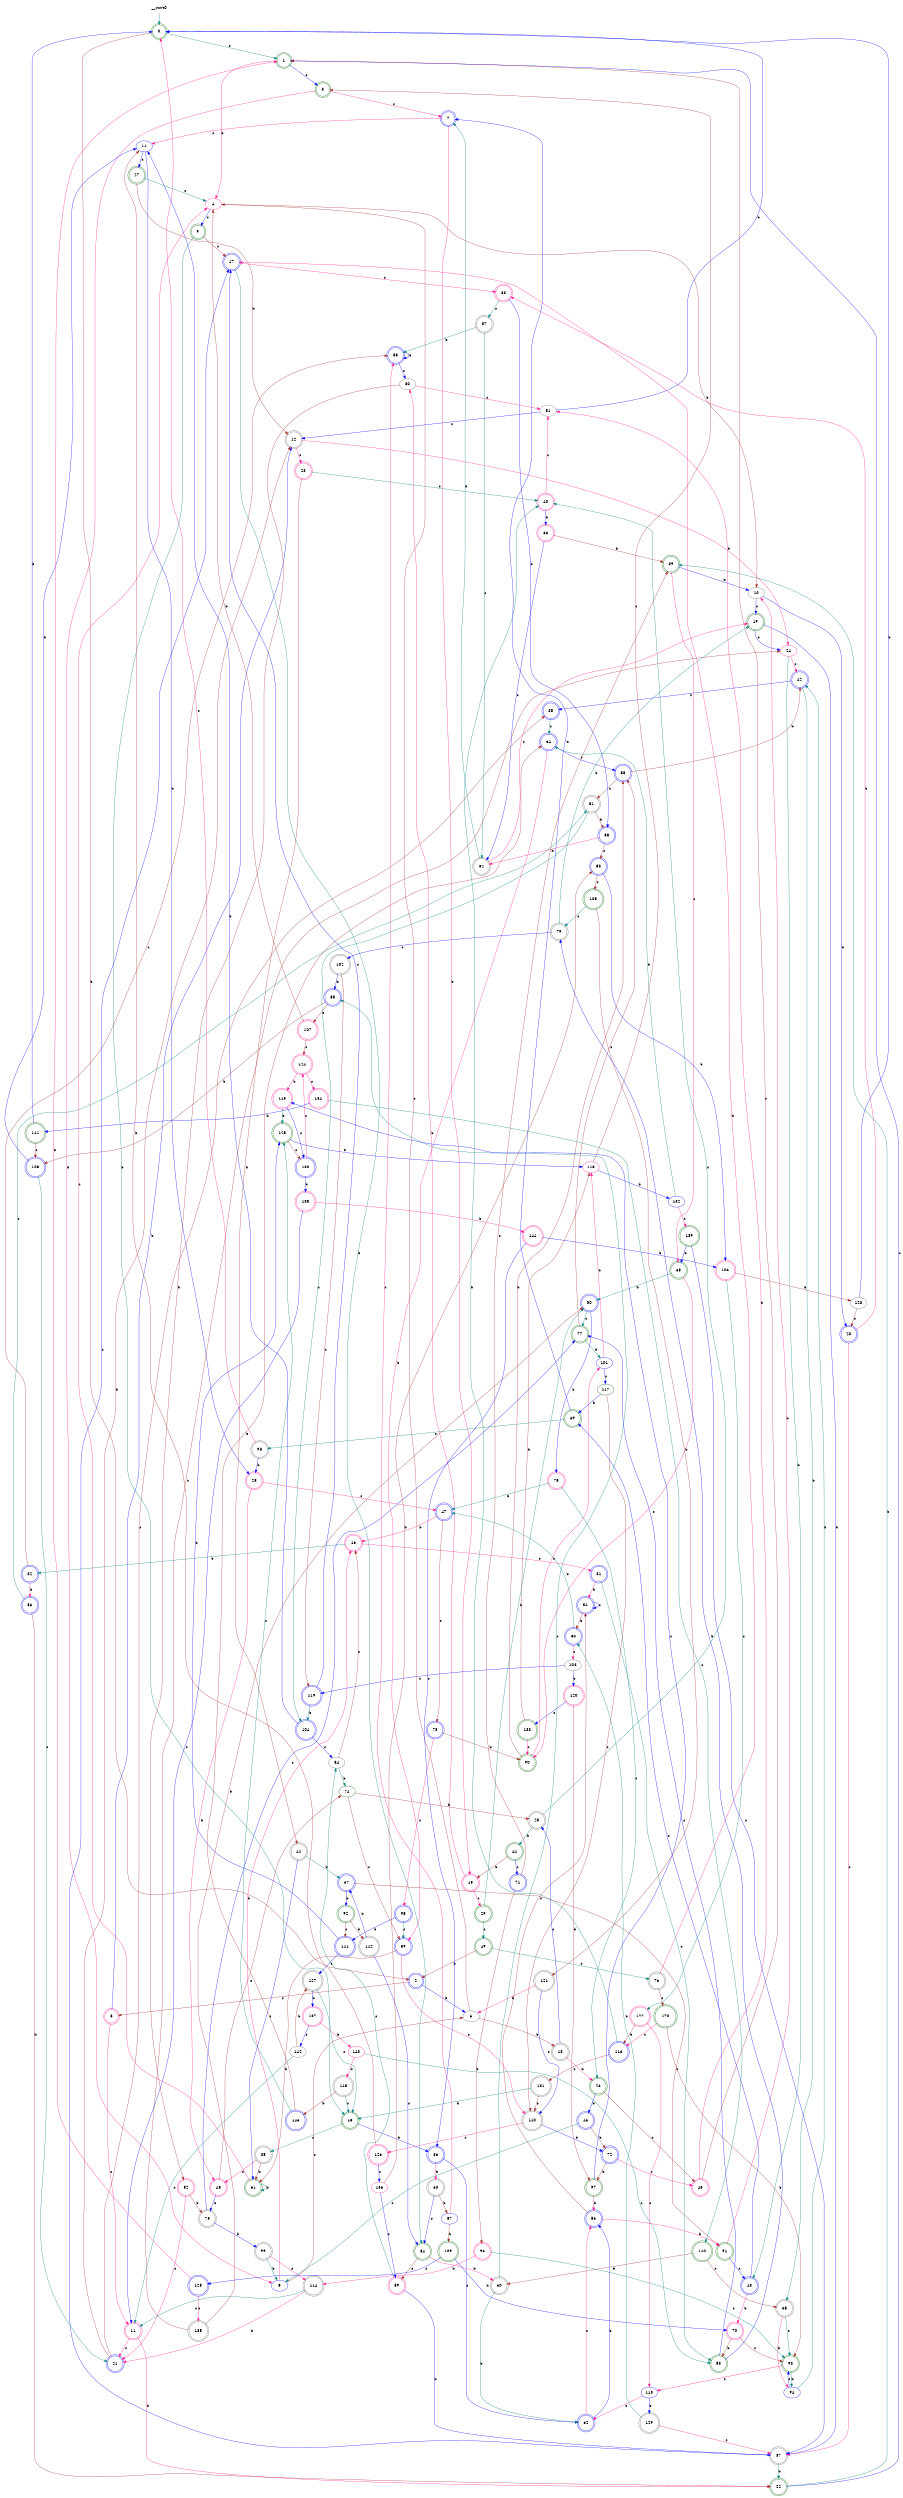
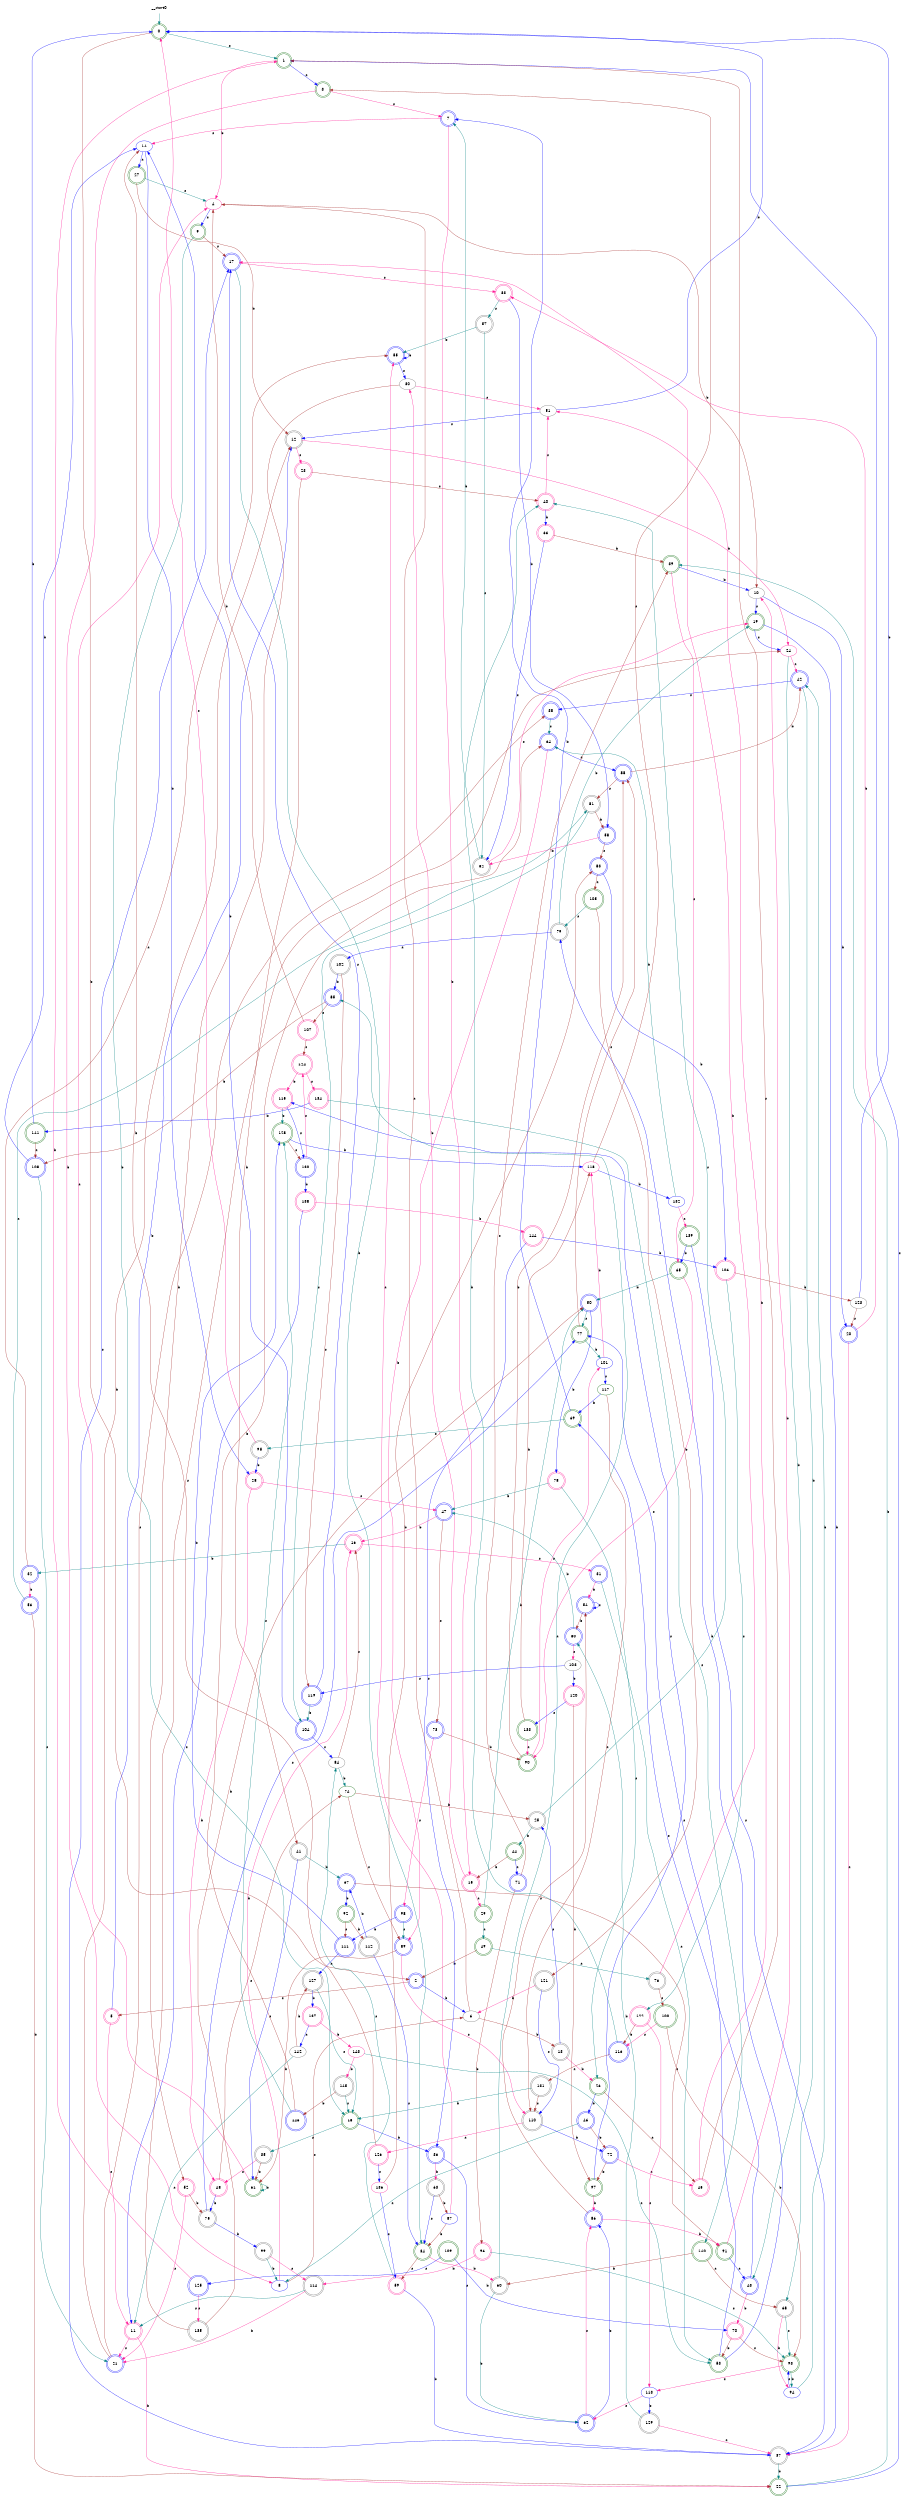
(423, 486) -> (423, 486)
(666, 2016) -> (666, 2016)
(449, 2232) -> (439, 2234)
